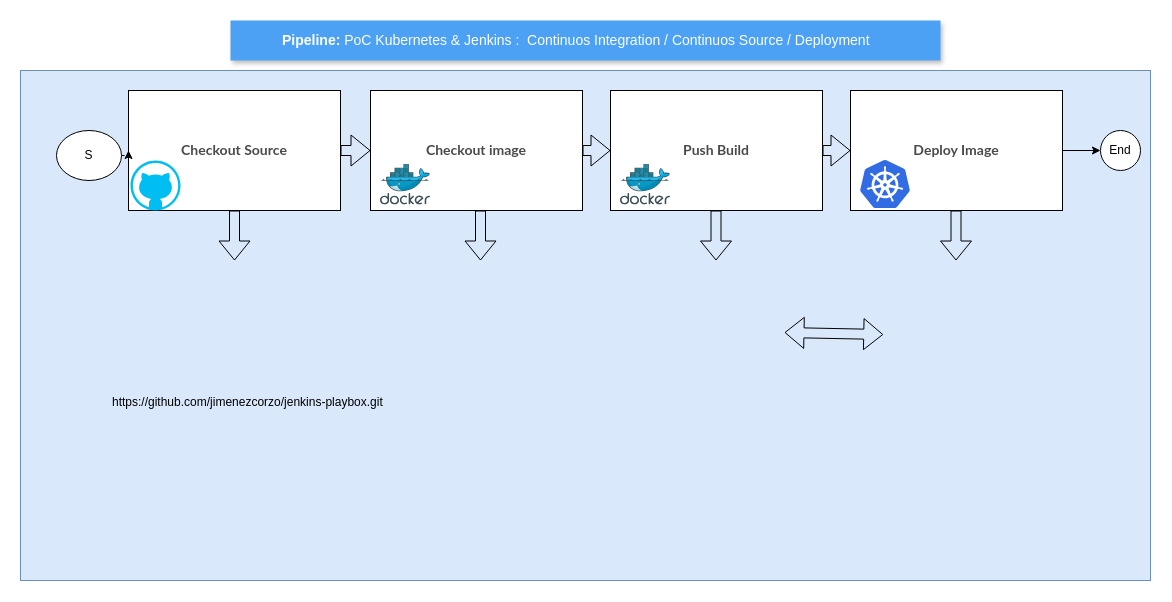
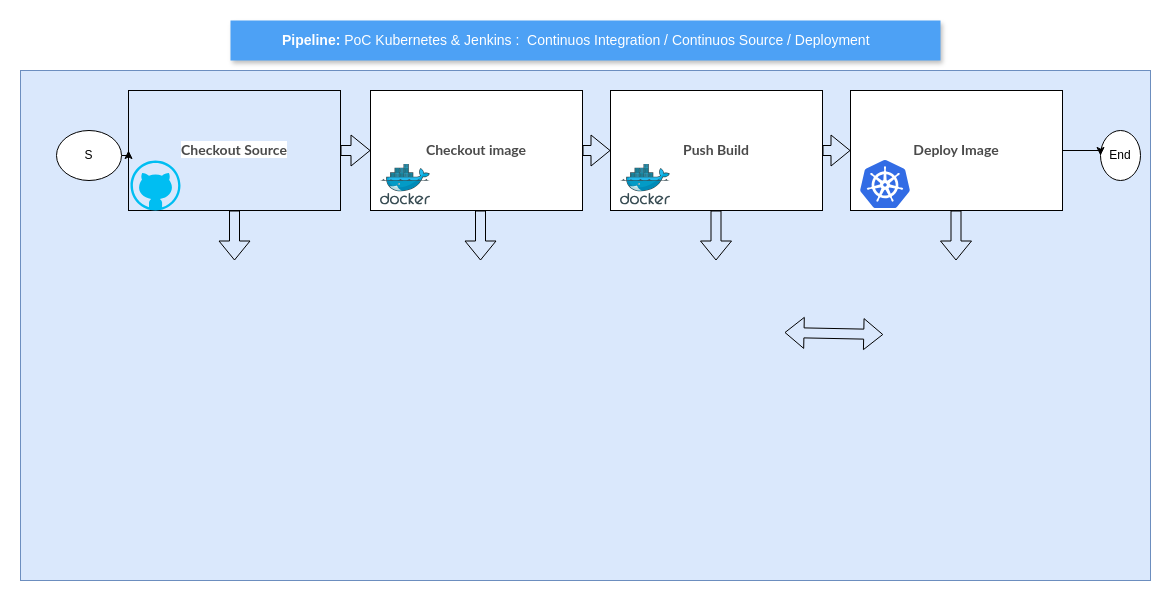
(235, 151) -> (235, 151)
(1121, 151) -> (1121, 156)
(125, 156) -> (125, 156)
(261, 404) -> none
